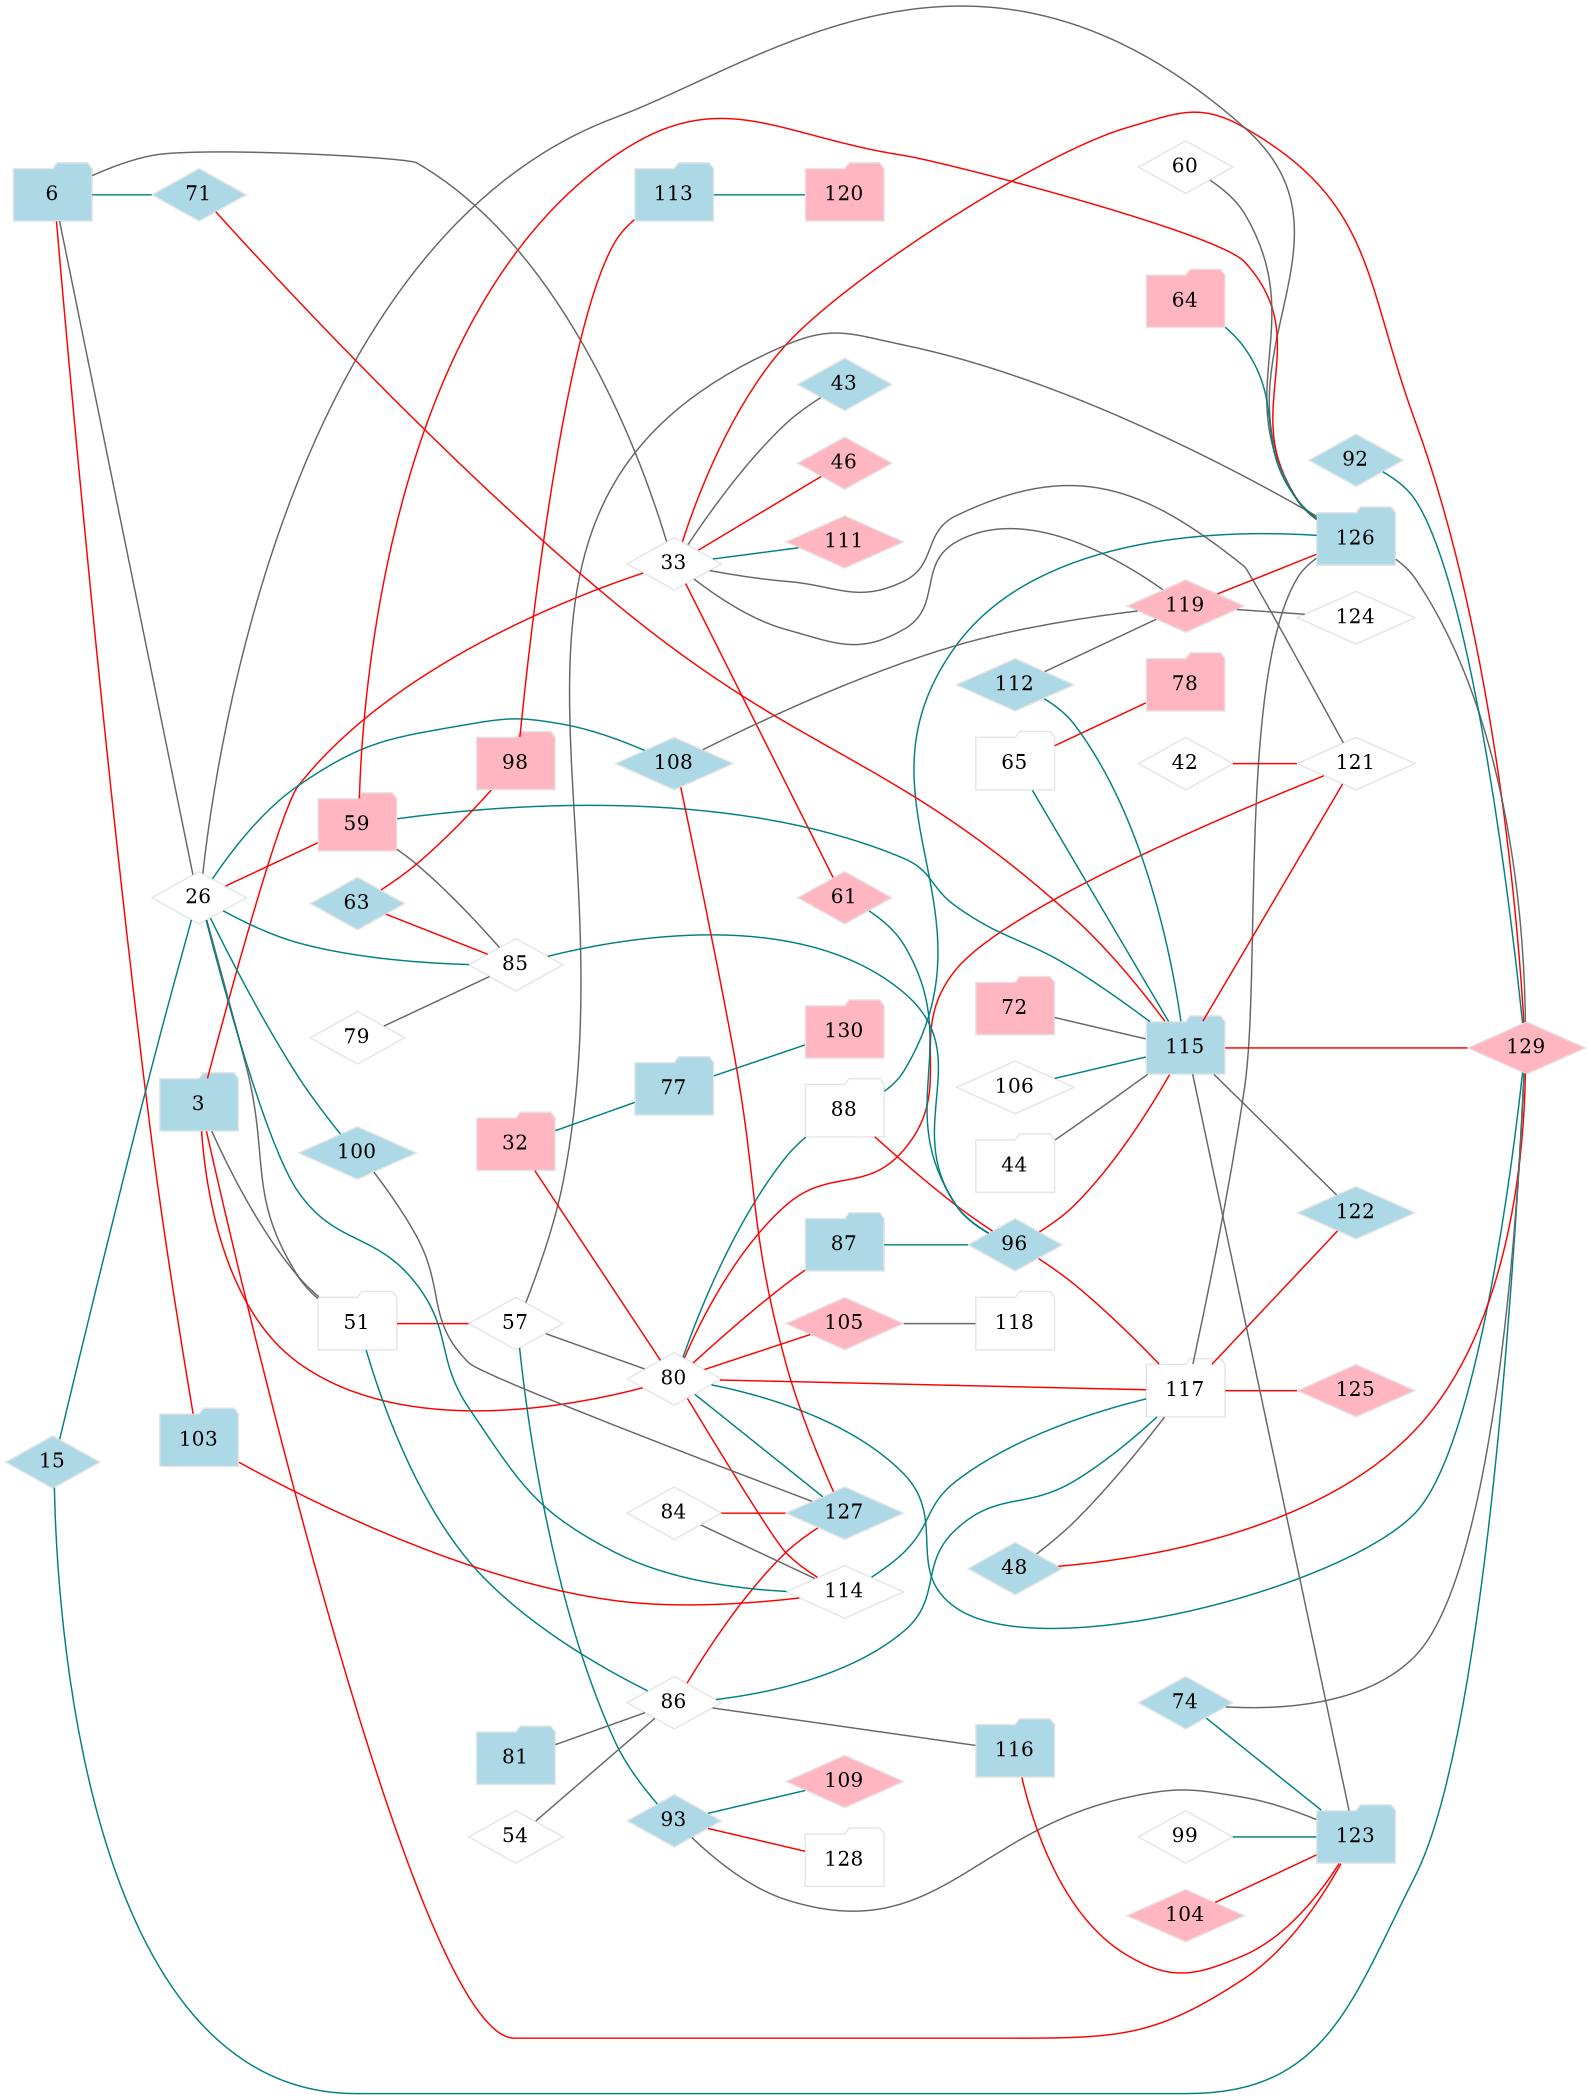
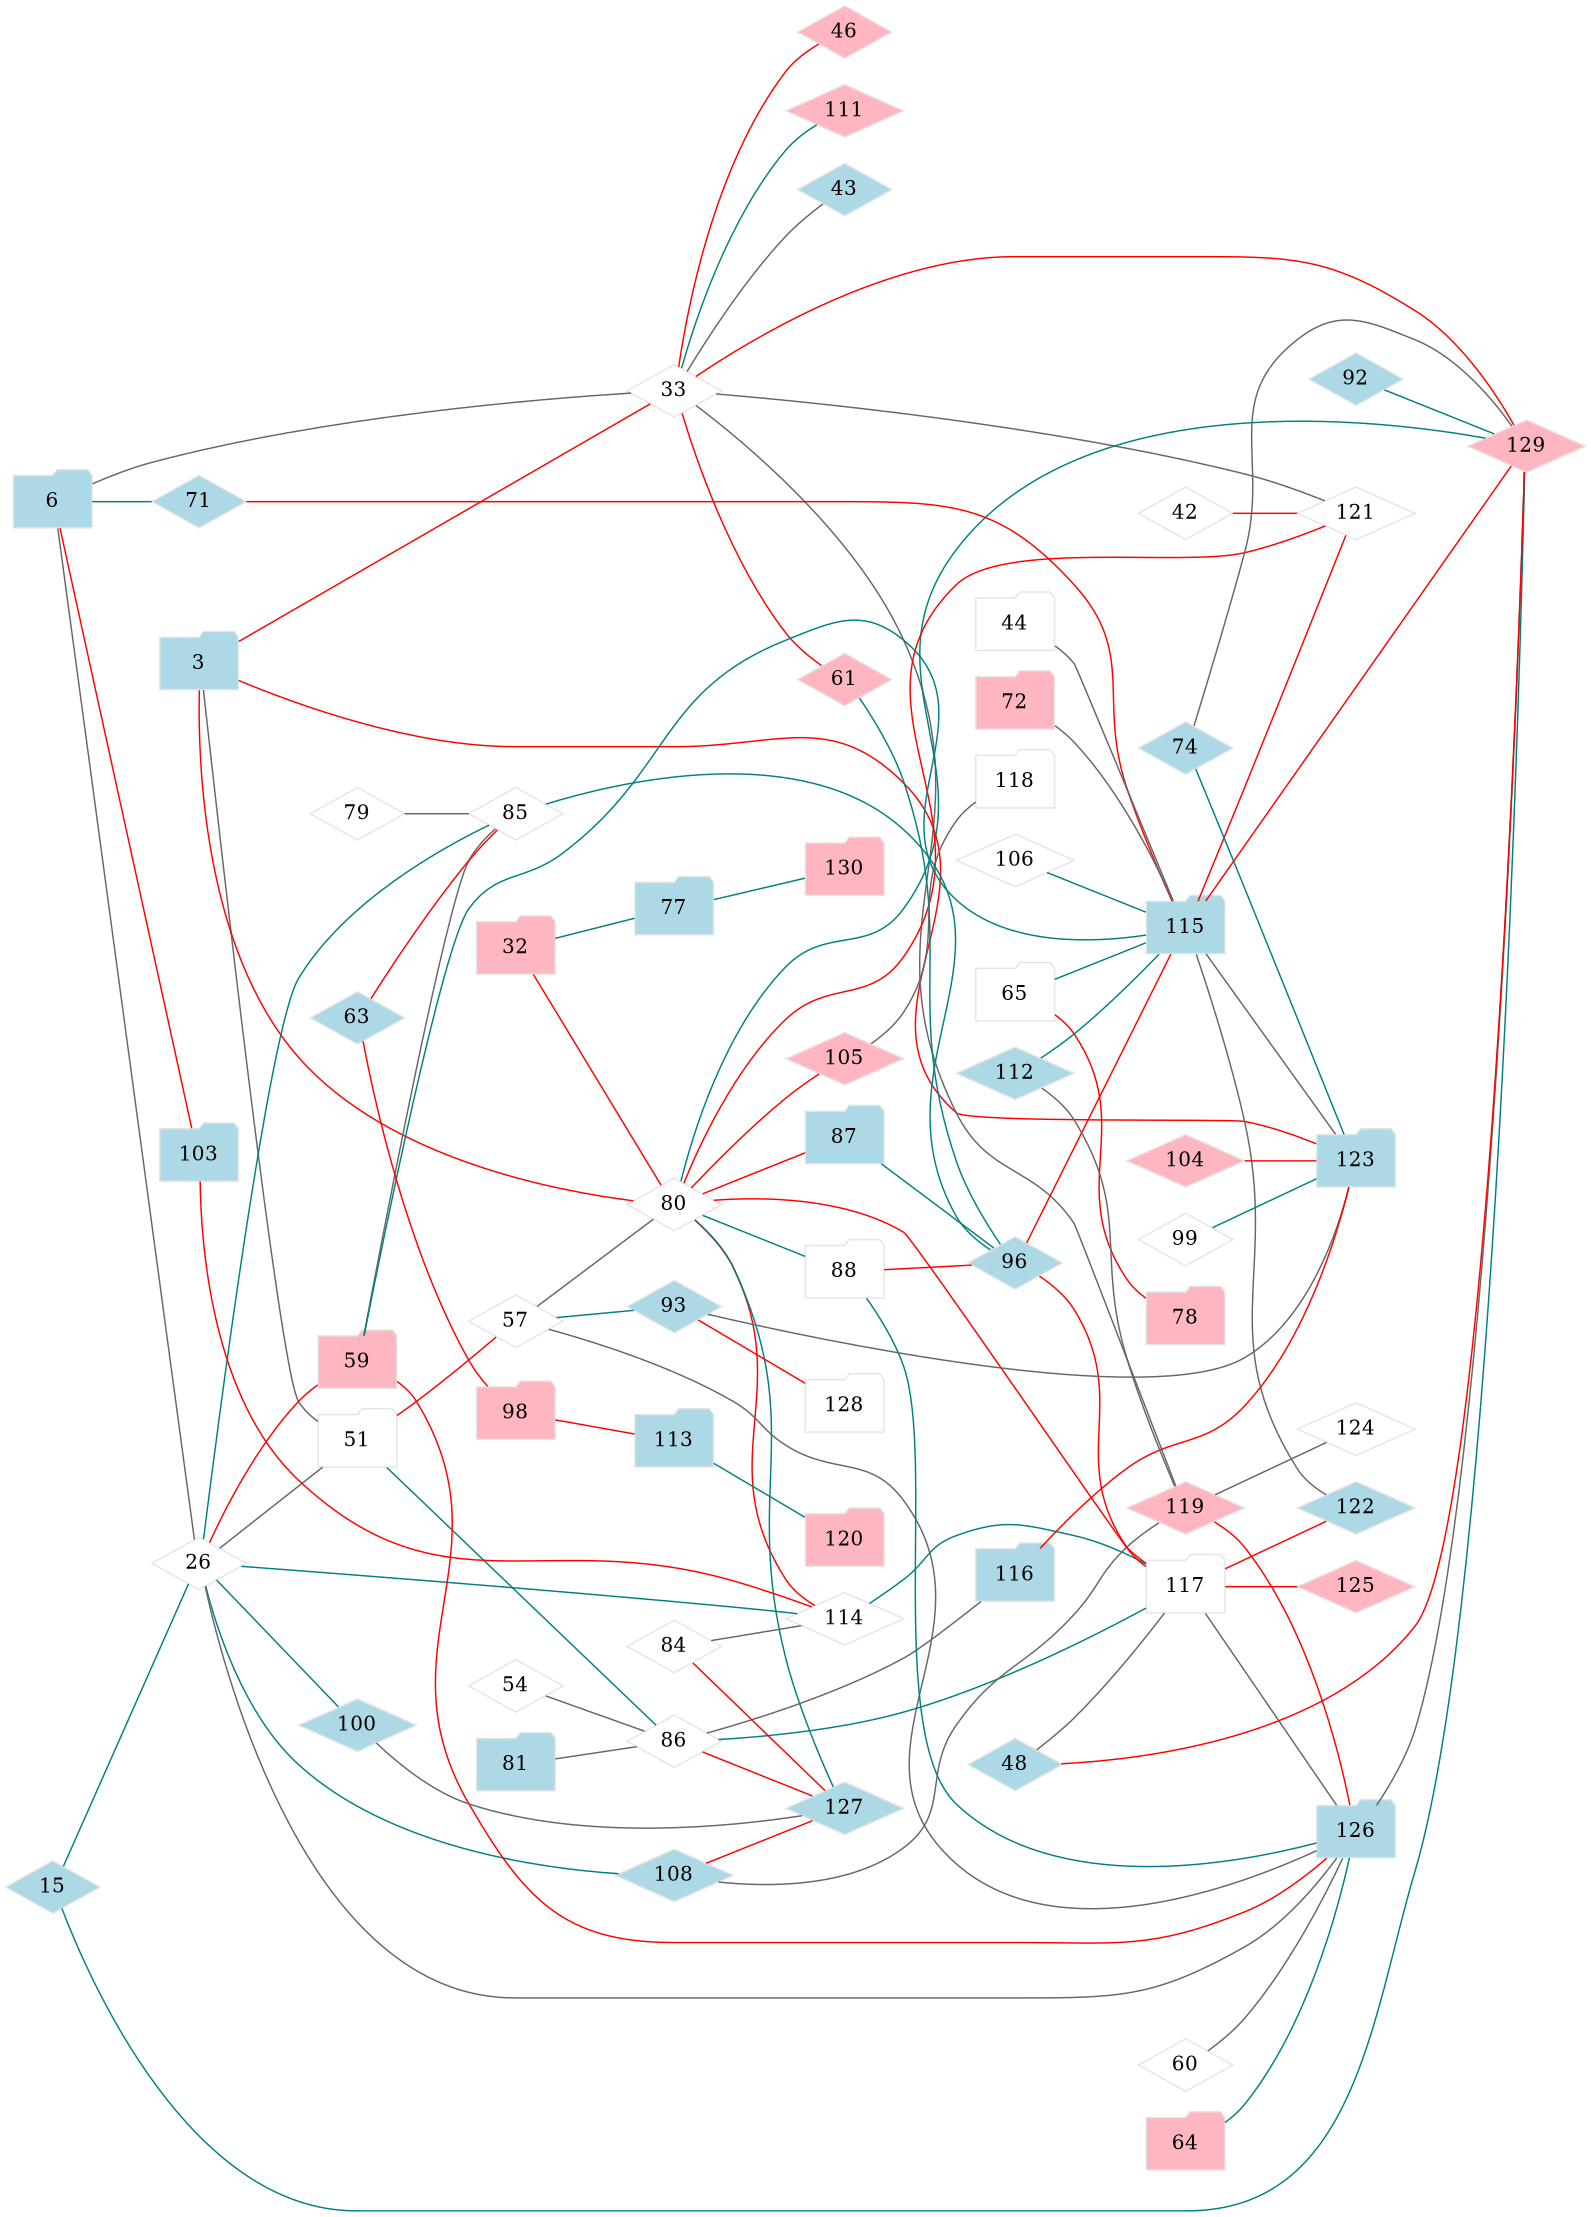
(845, 1781) -> none
